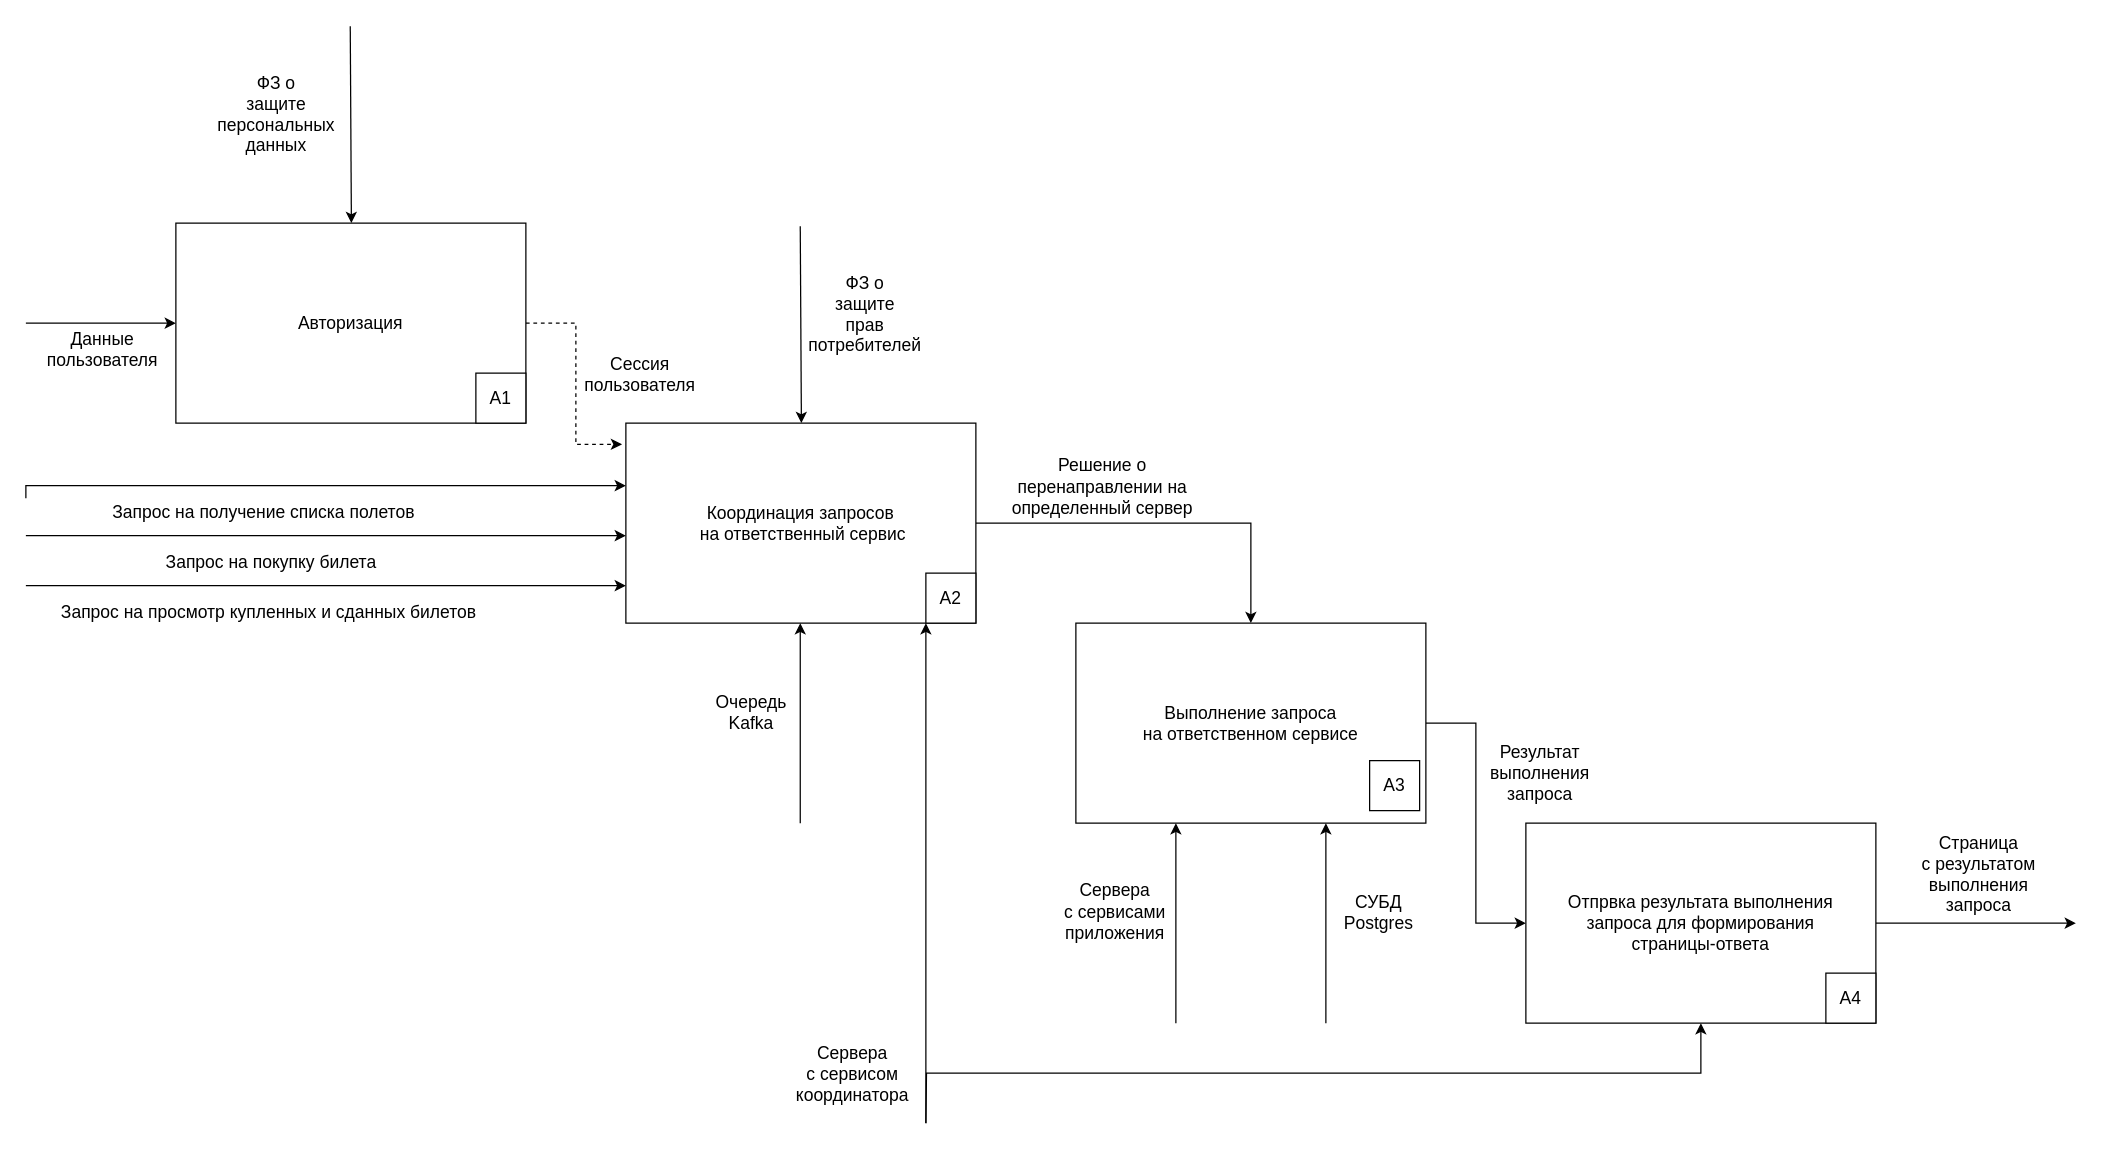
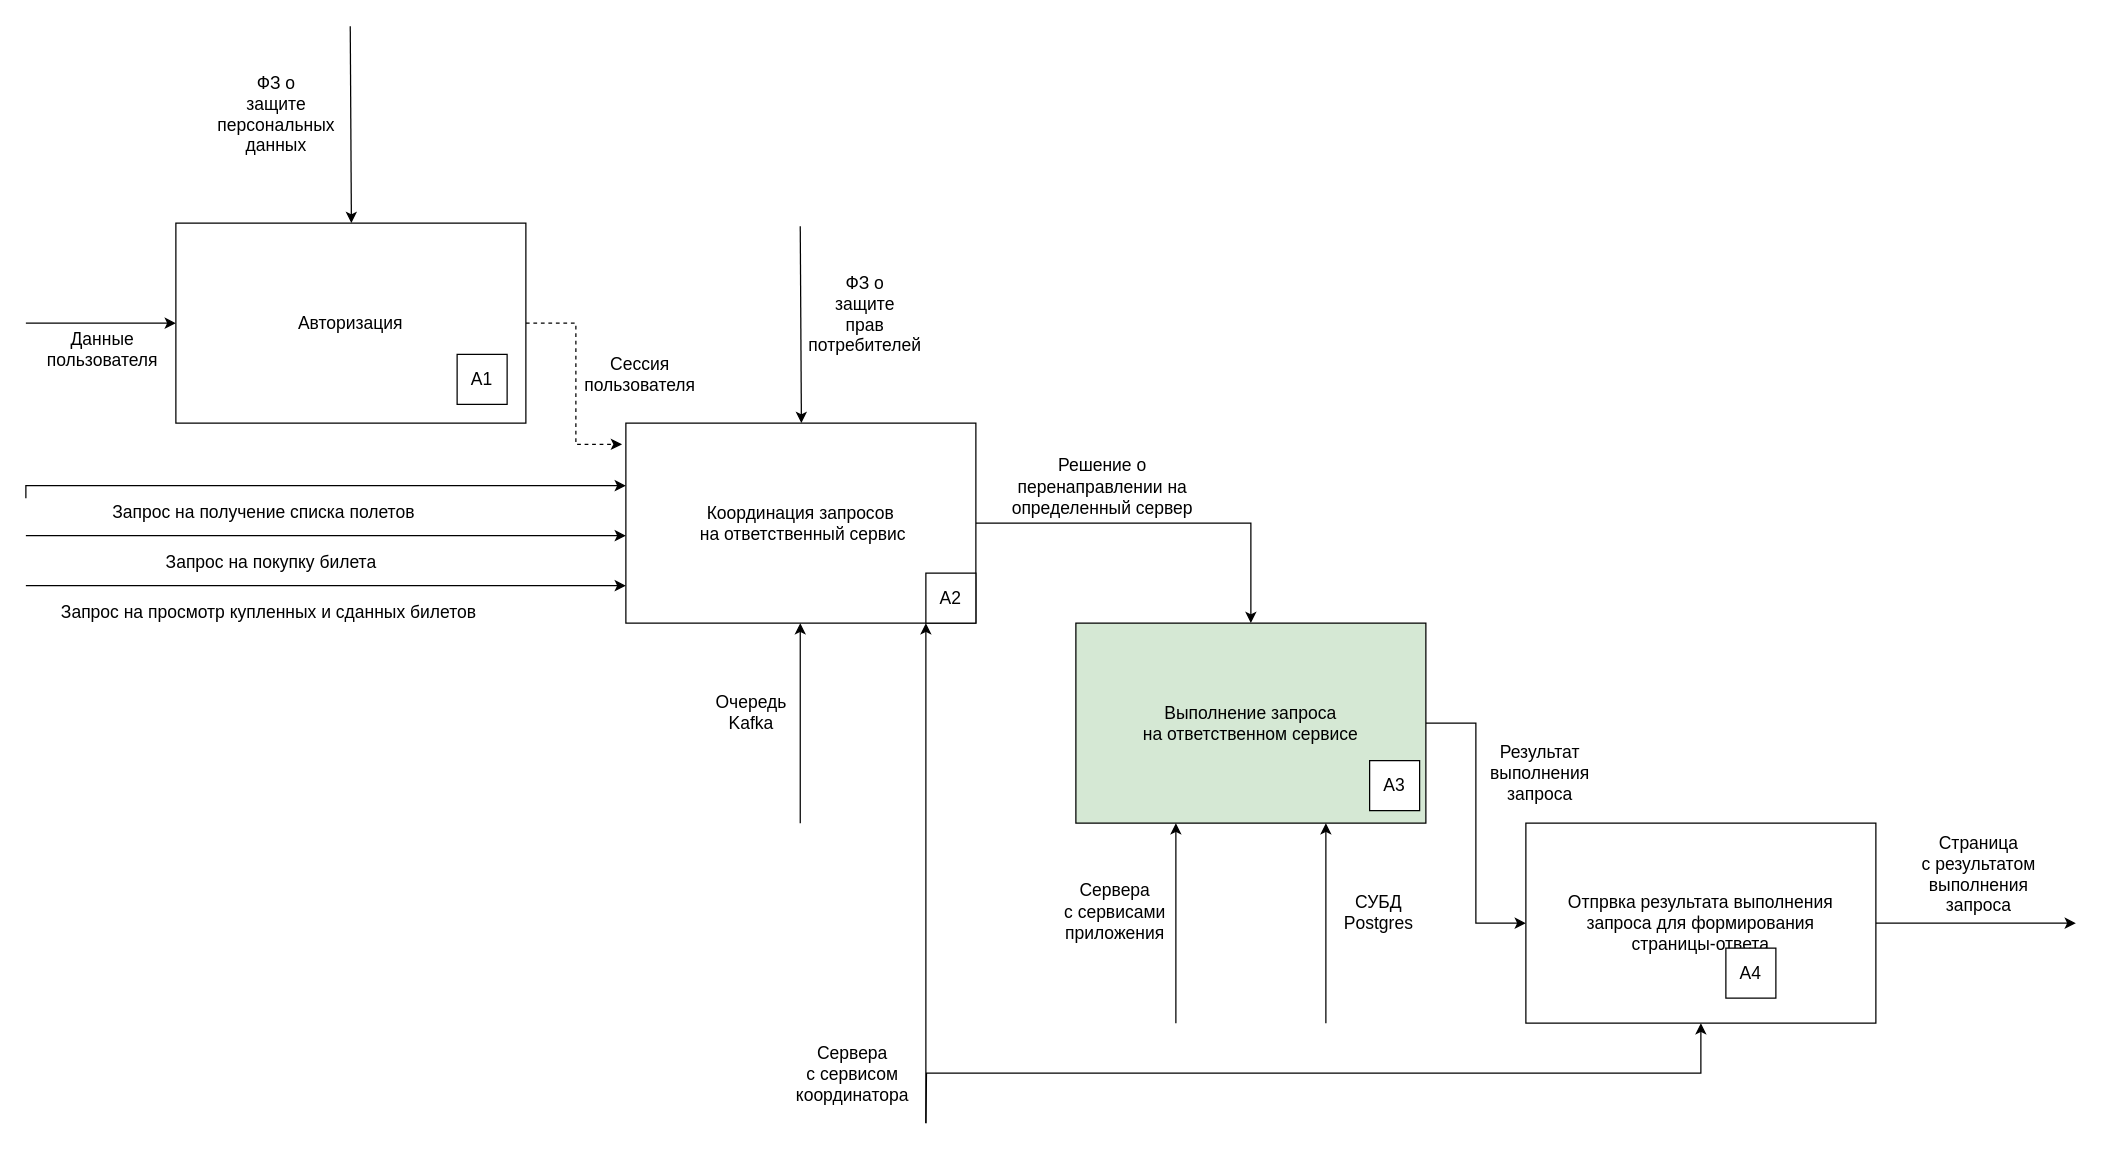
(501, 398) -> (482, 379)
(1251, 723) -> (1251, 723)
(1851, 998) -> (1751, 973)
